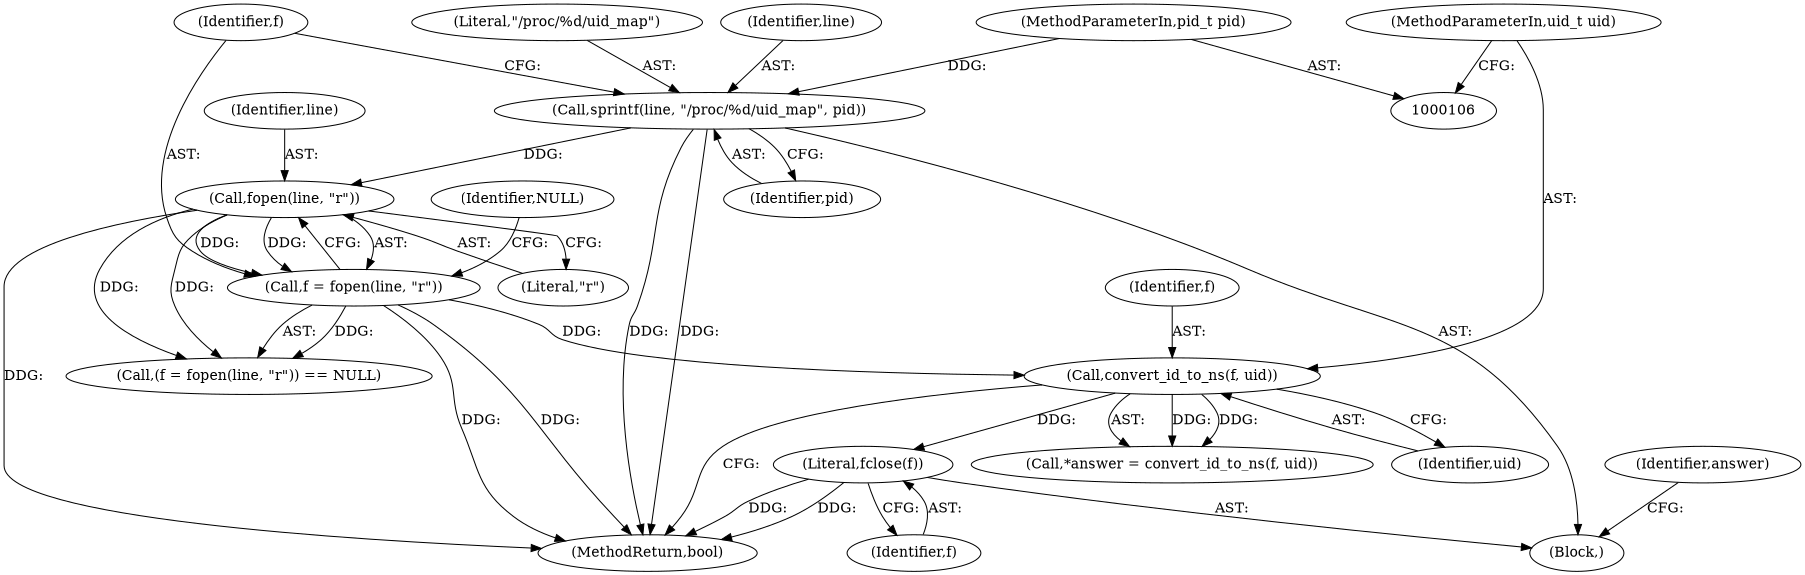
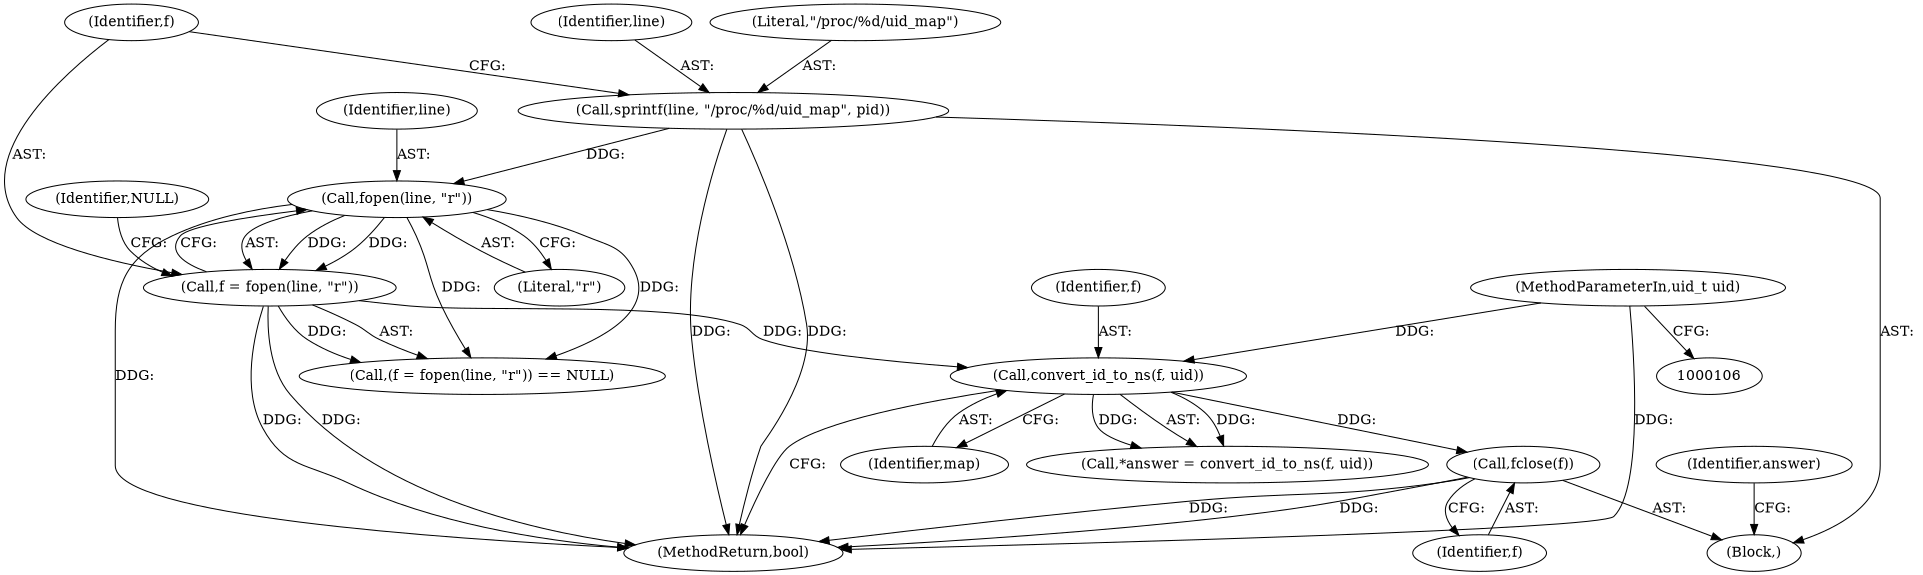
(1134, 22) -> none
(802, 199) -> none
(1563, 199) -> (1417, 332)
(863, 465) -> (1523, 465)
(1470, 465) -> (925, 465)
none -> (1340, 535)
